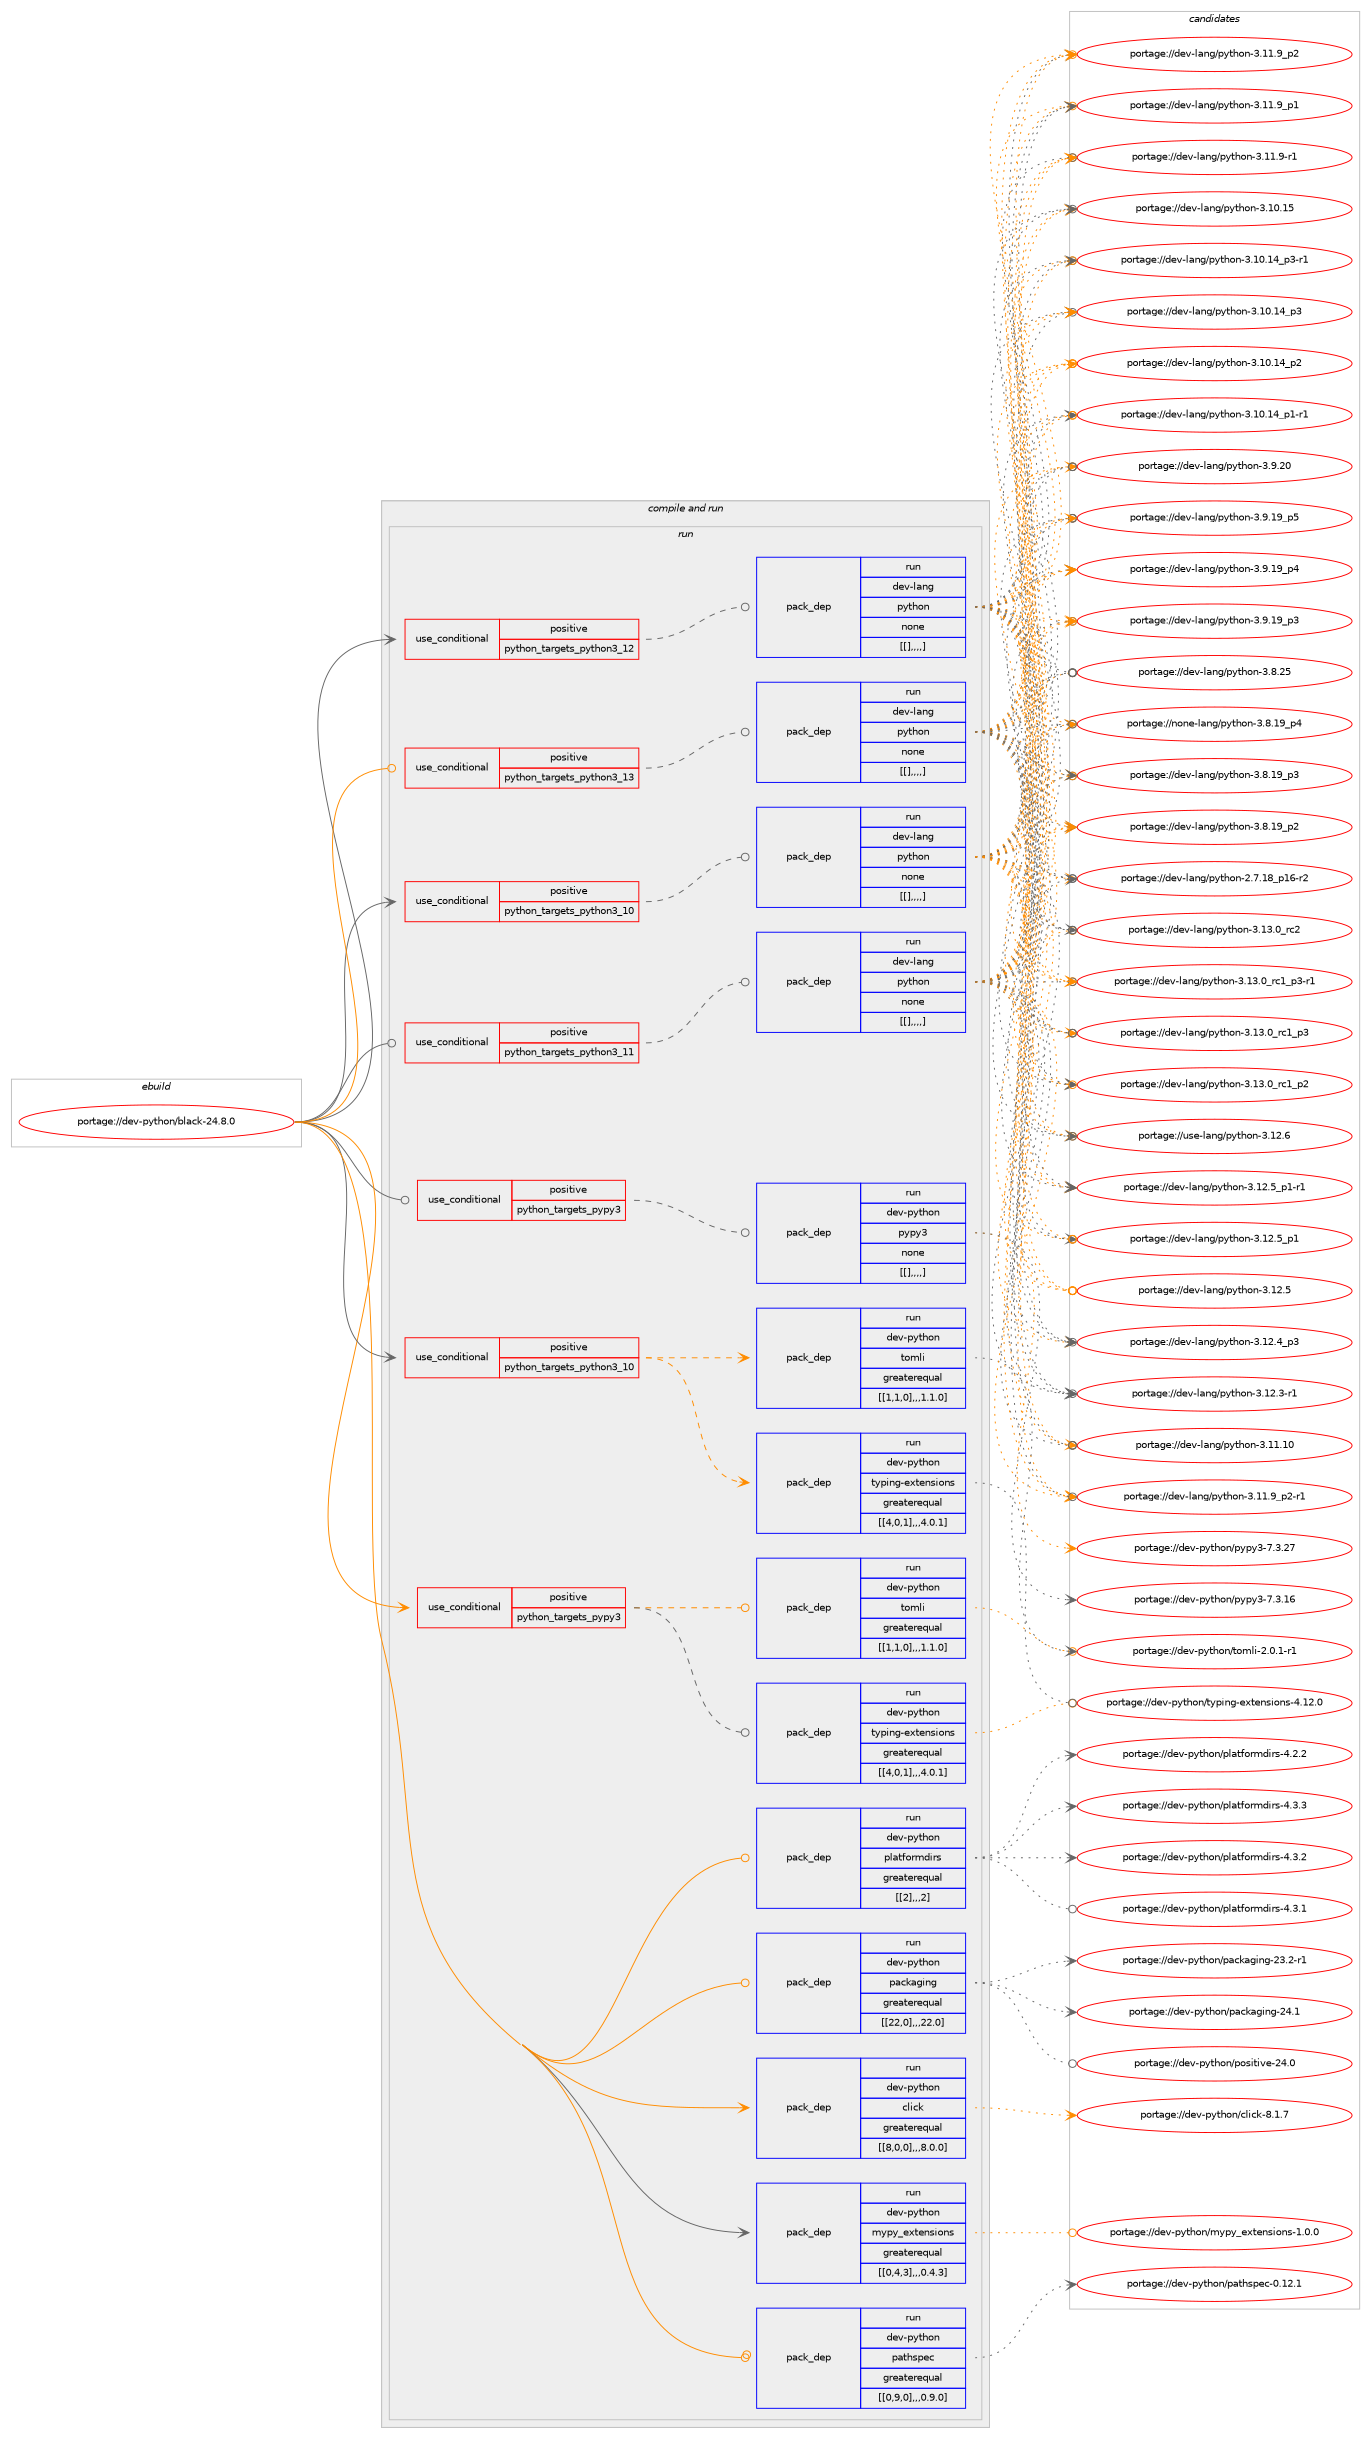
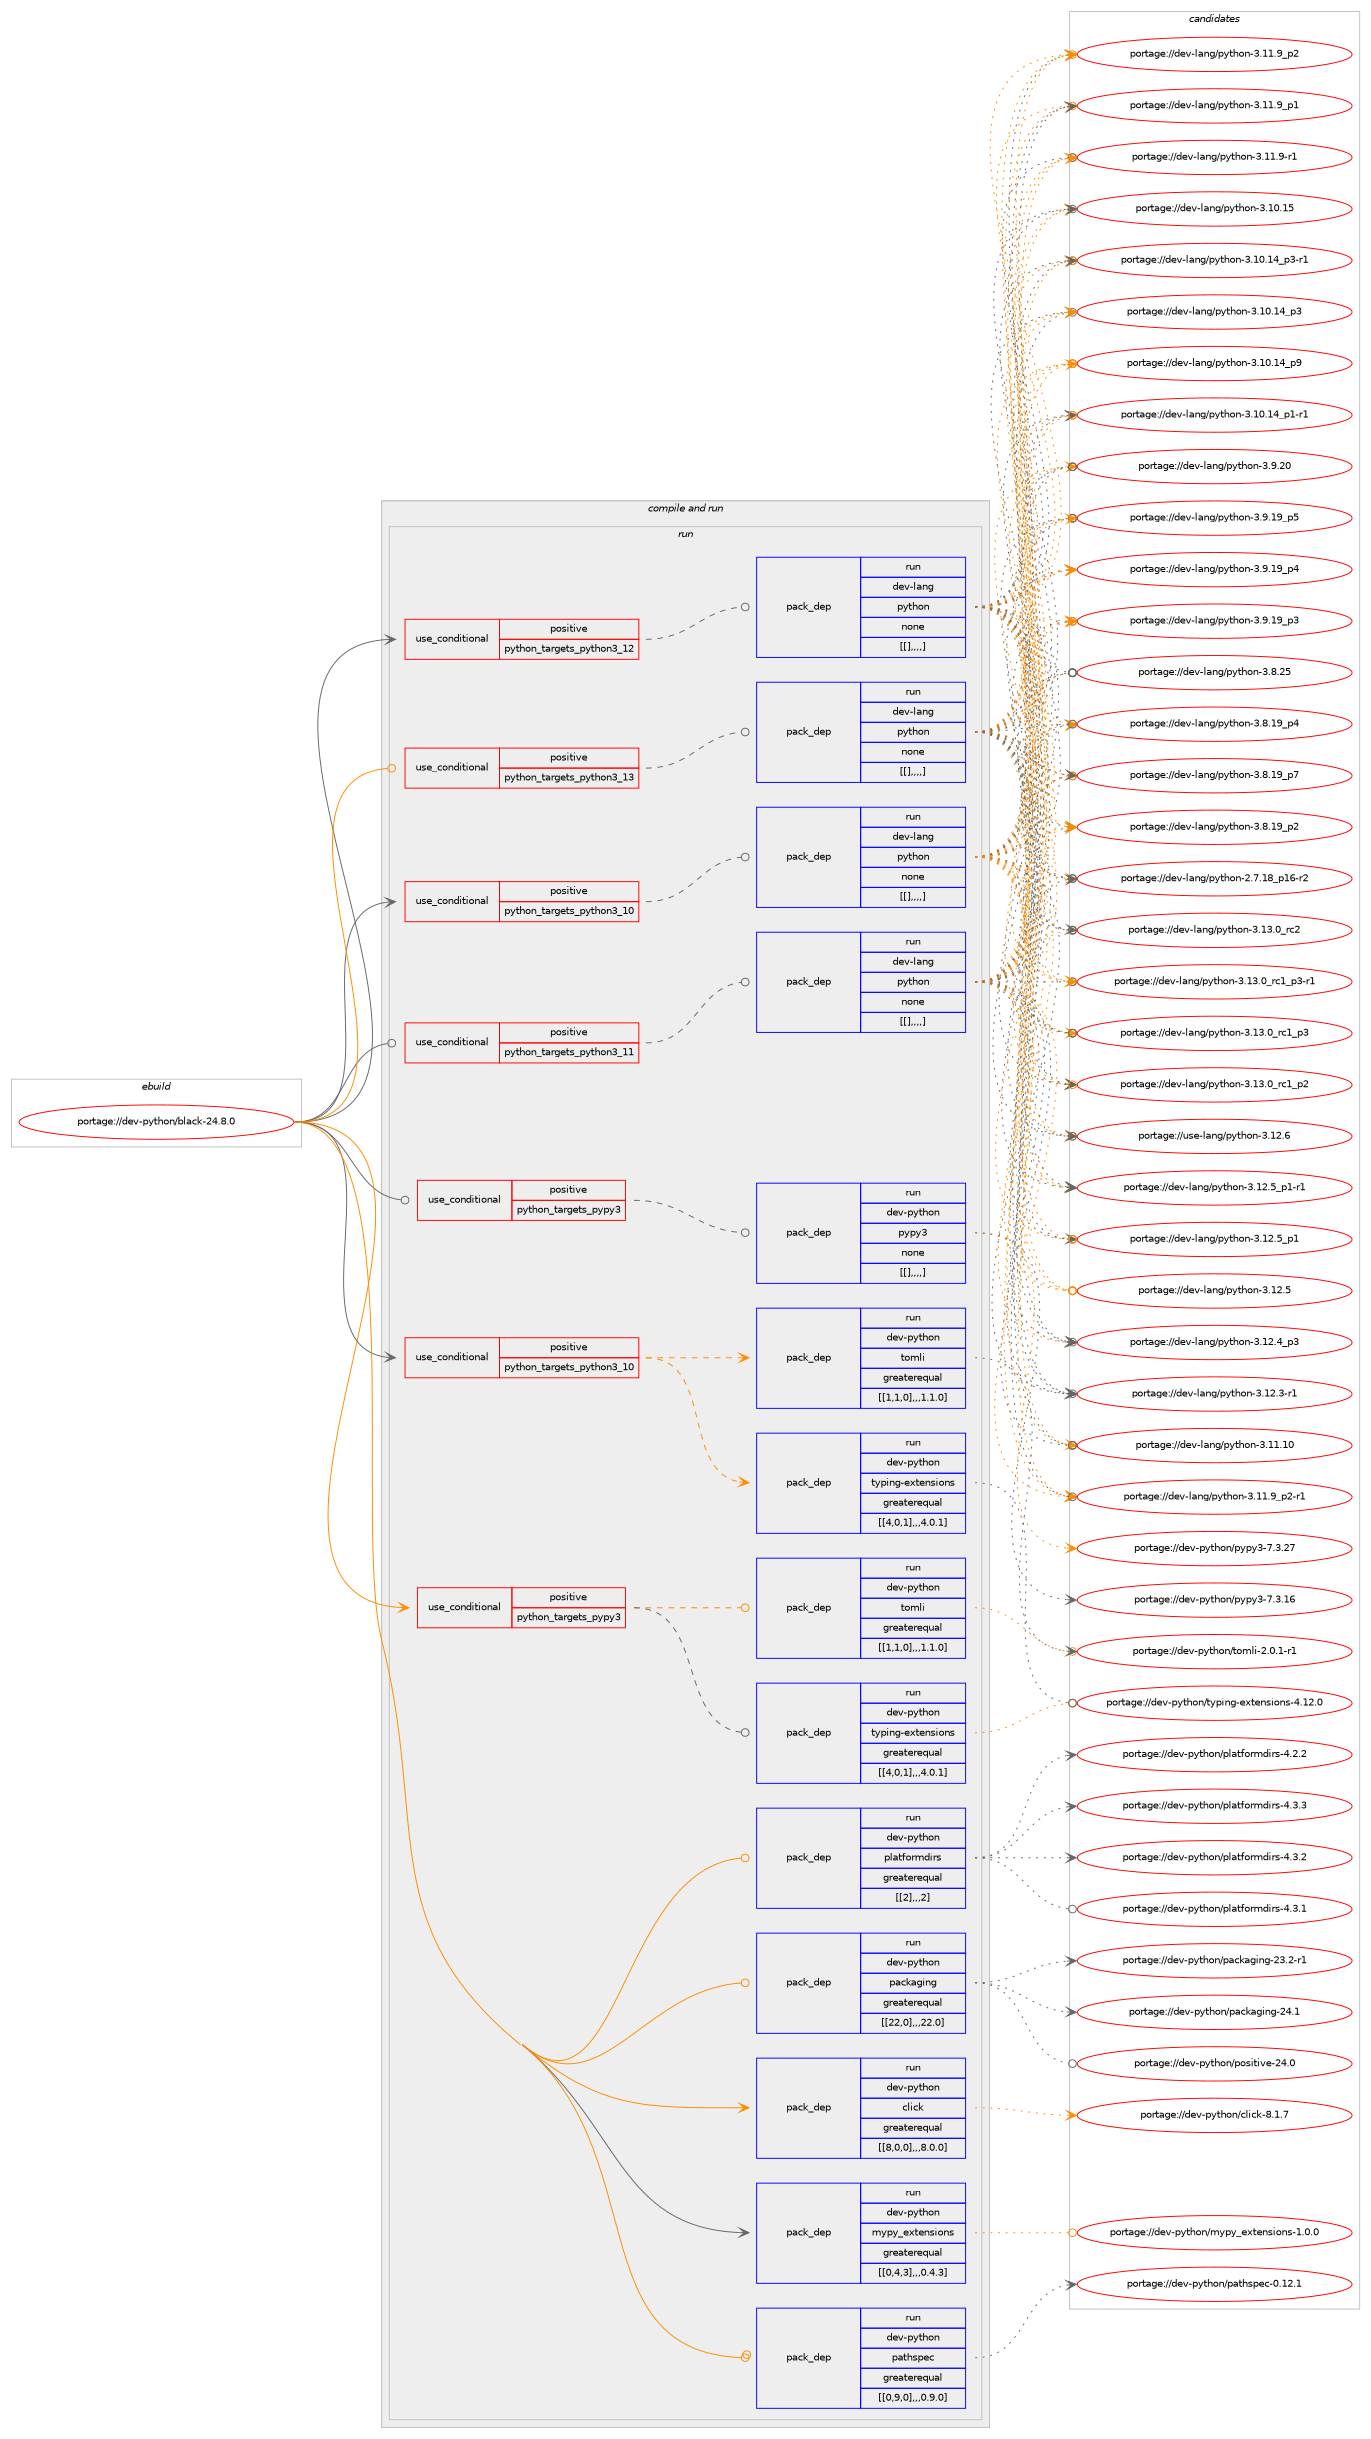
(1215, 364) -> (1215, 364)
(1215, 724) -> (1215, 724)
(1215, 776) -> (1215, 776)
